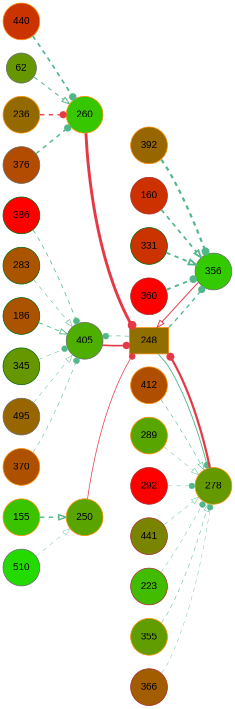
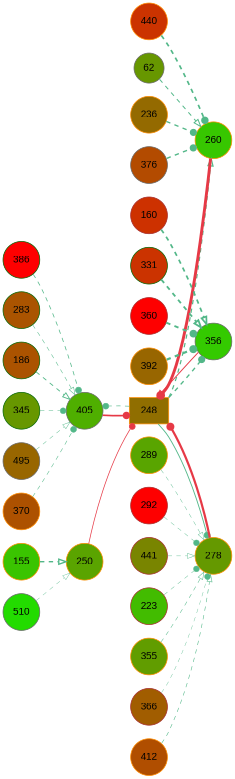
(50, 115) -> (178, 126)
none -> (196, 283)
